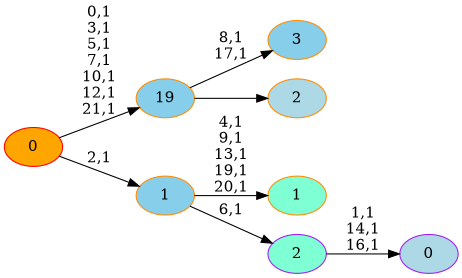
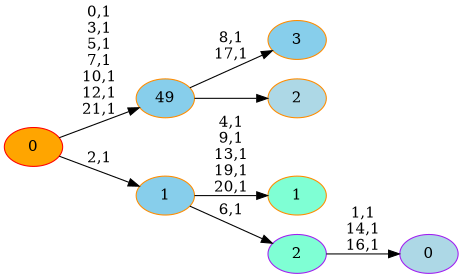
(165, 98) -> (165, 98)
